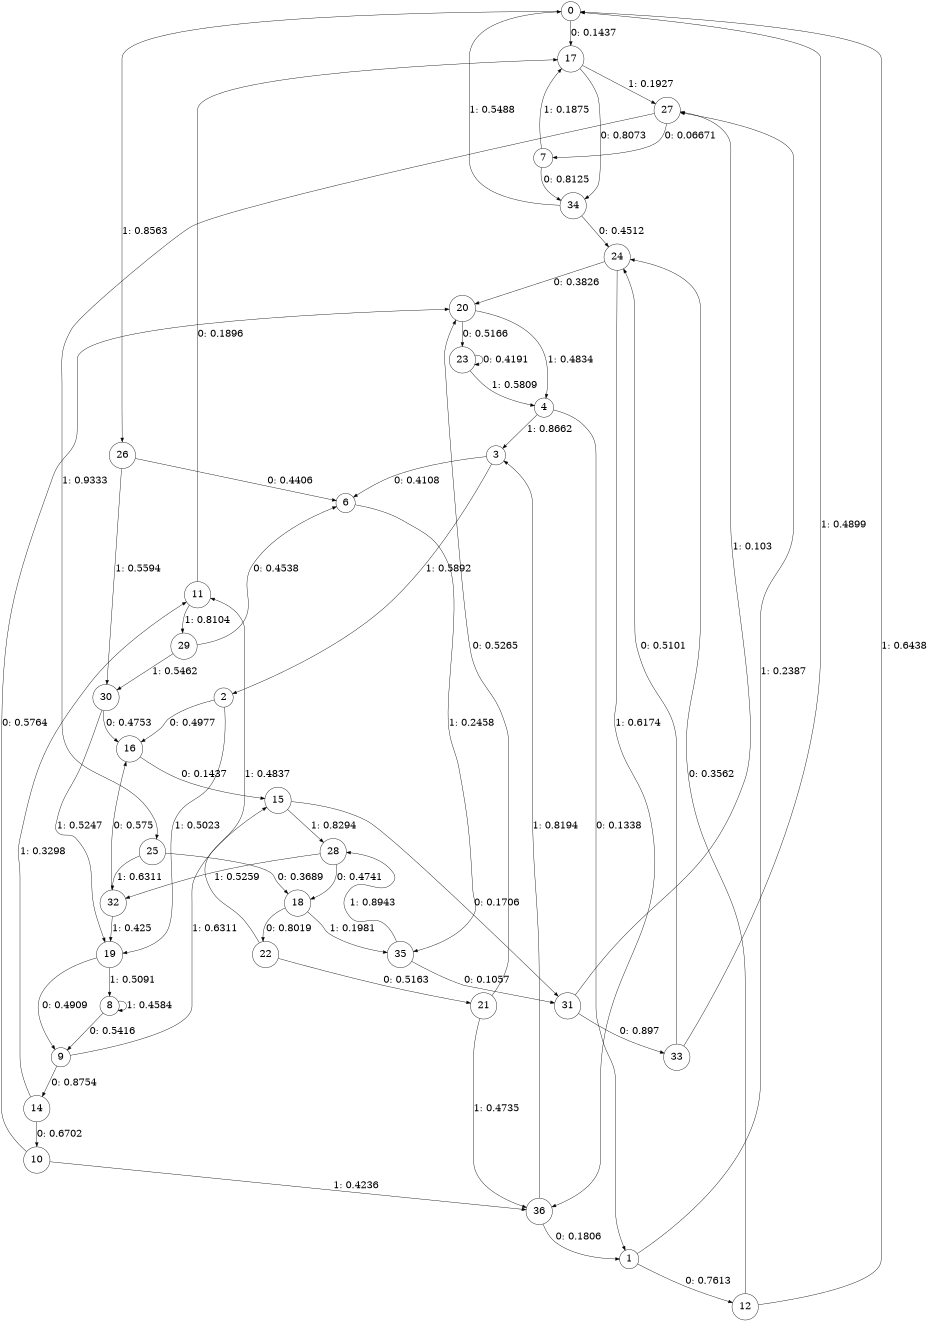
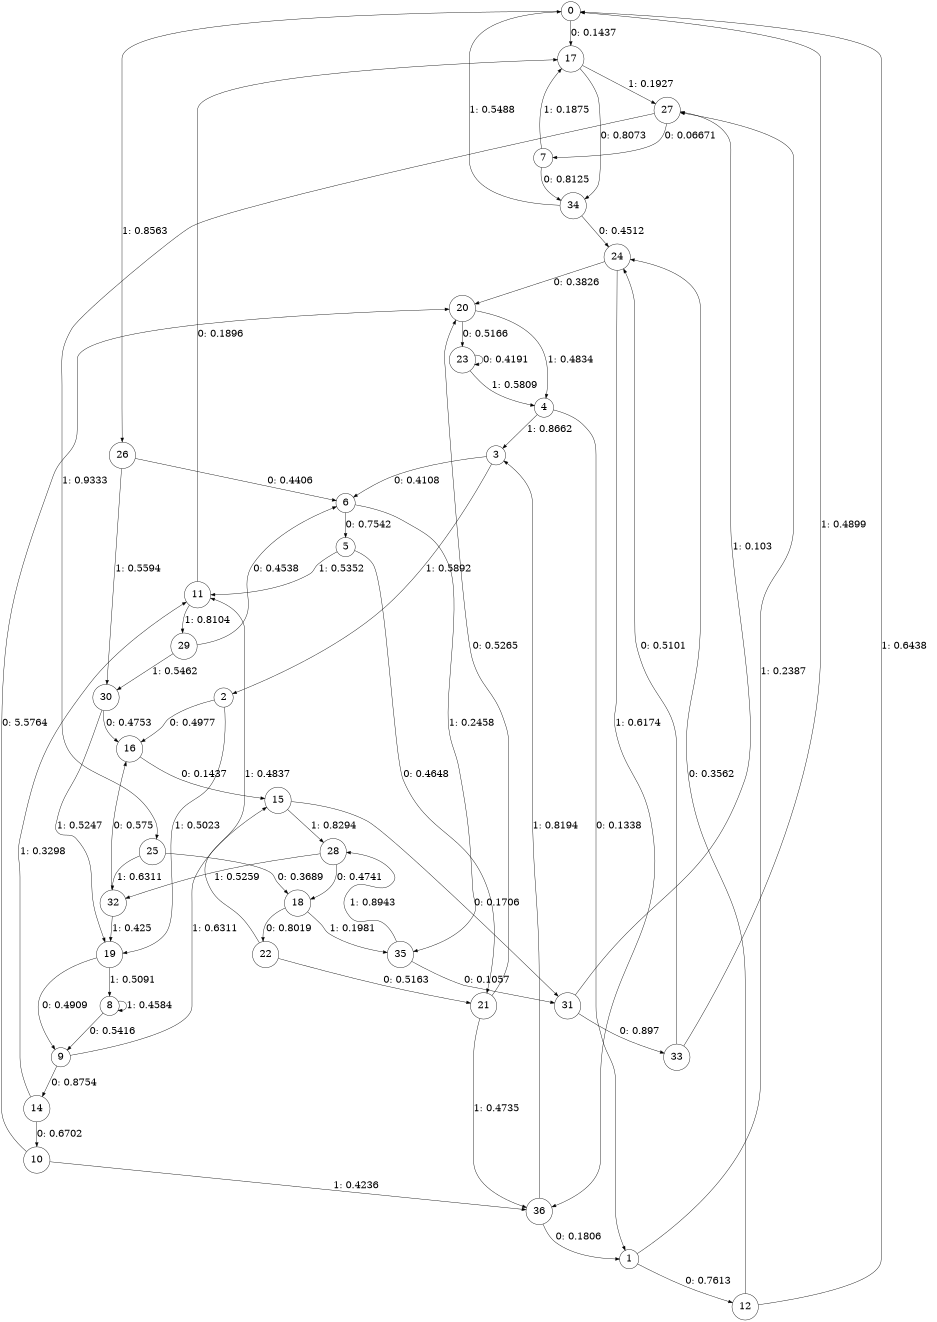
none -> (346, 547)
(29, 723) -> (29, 723)
